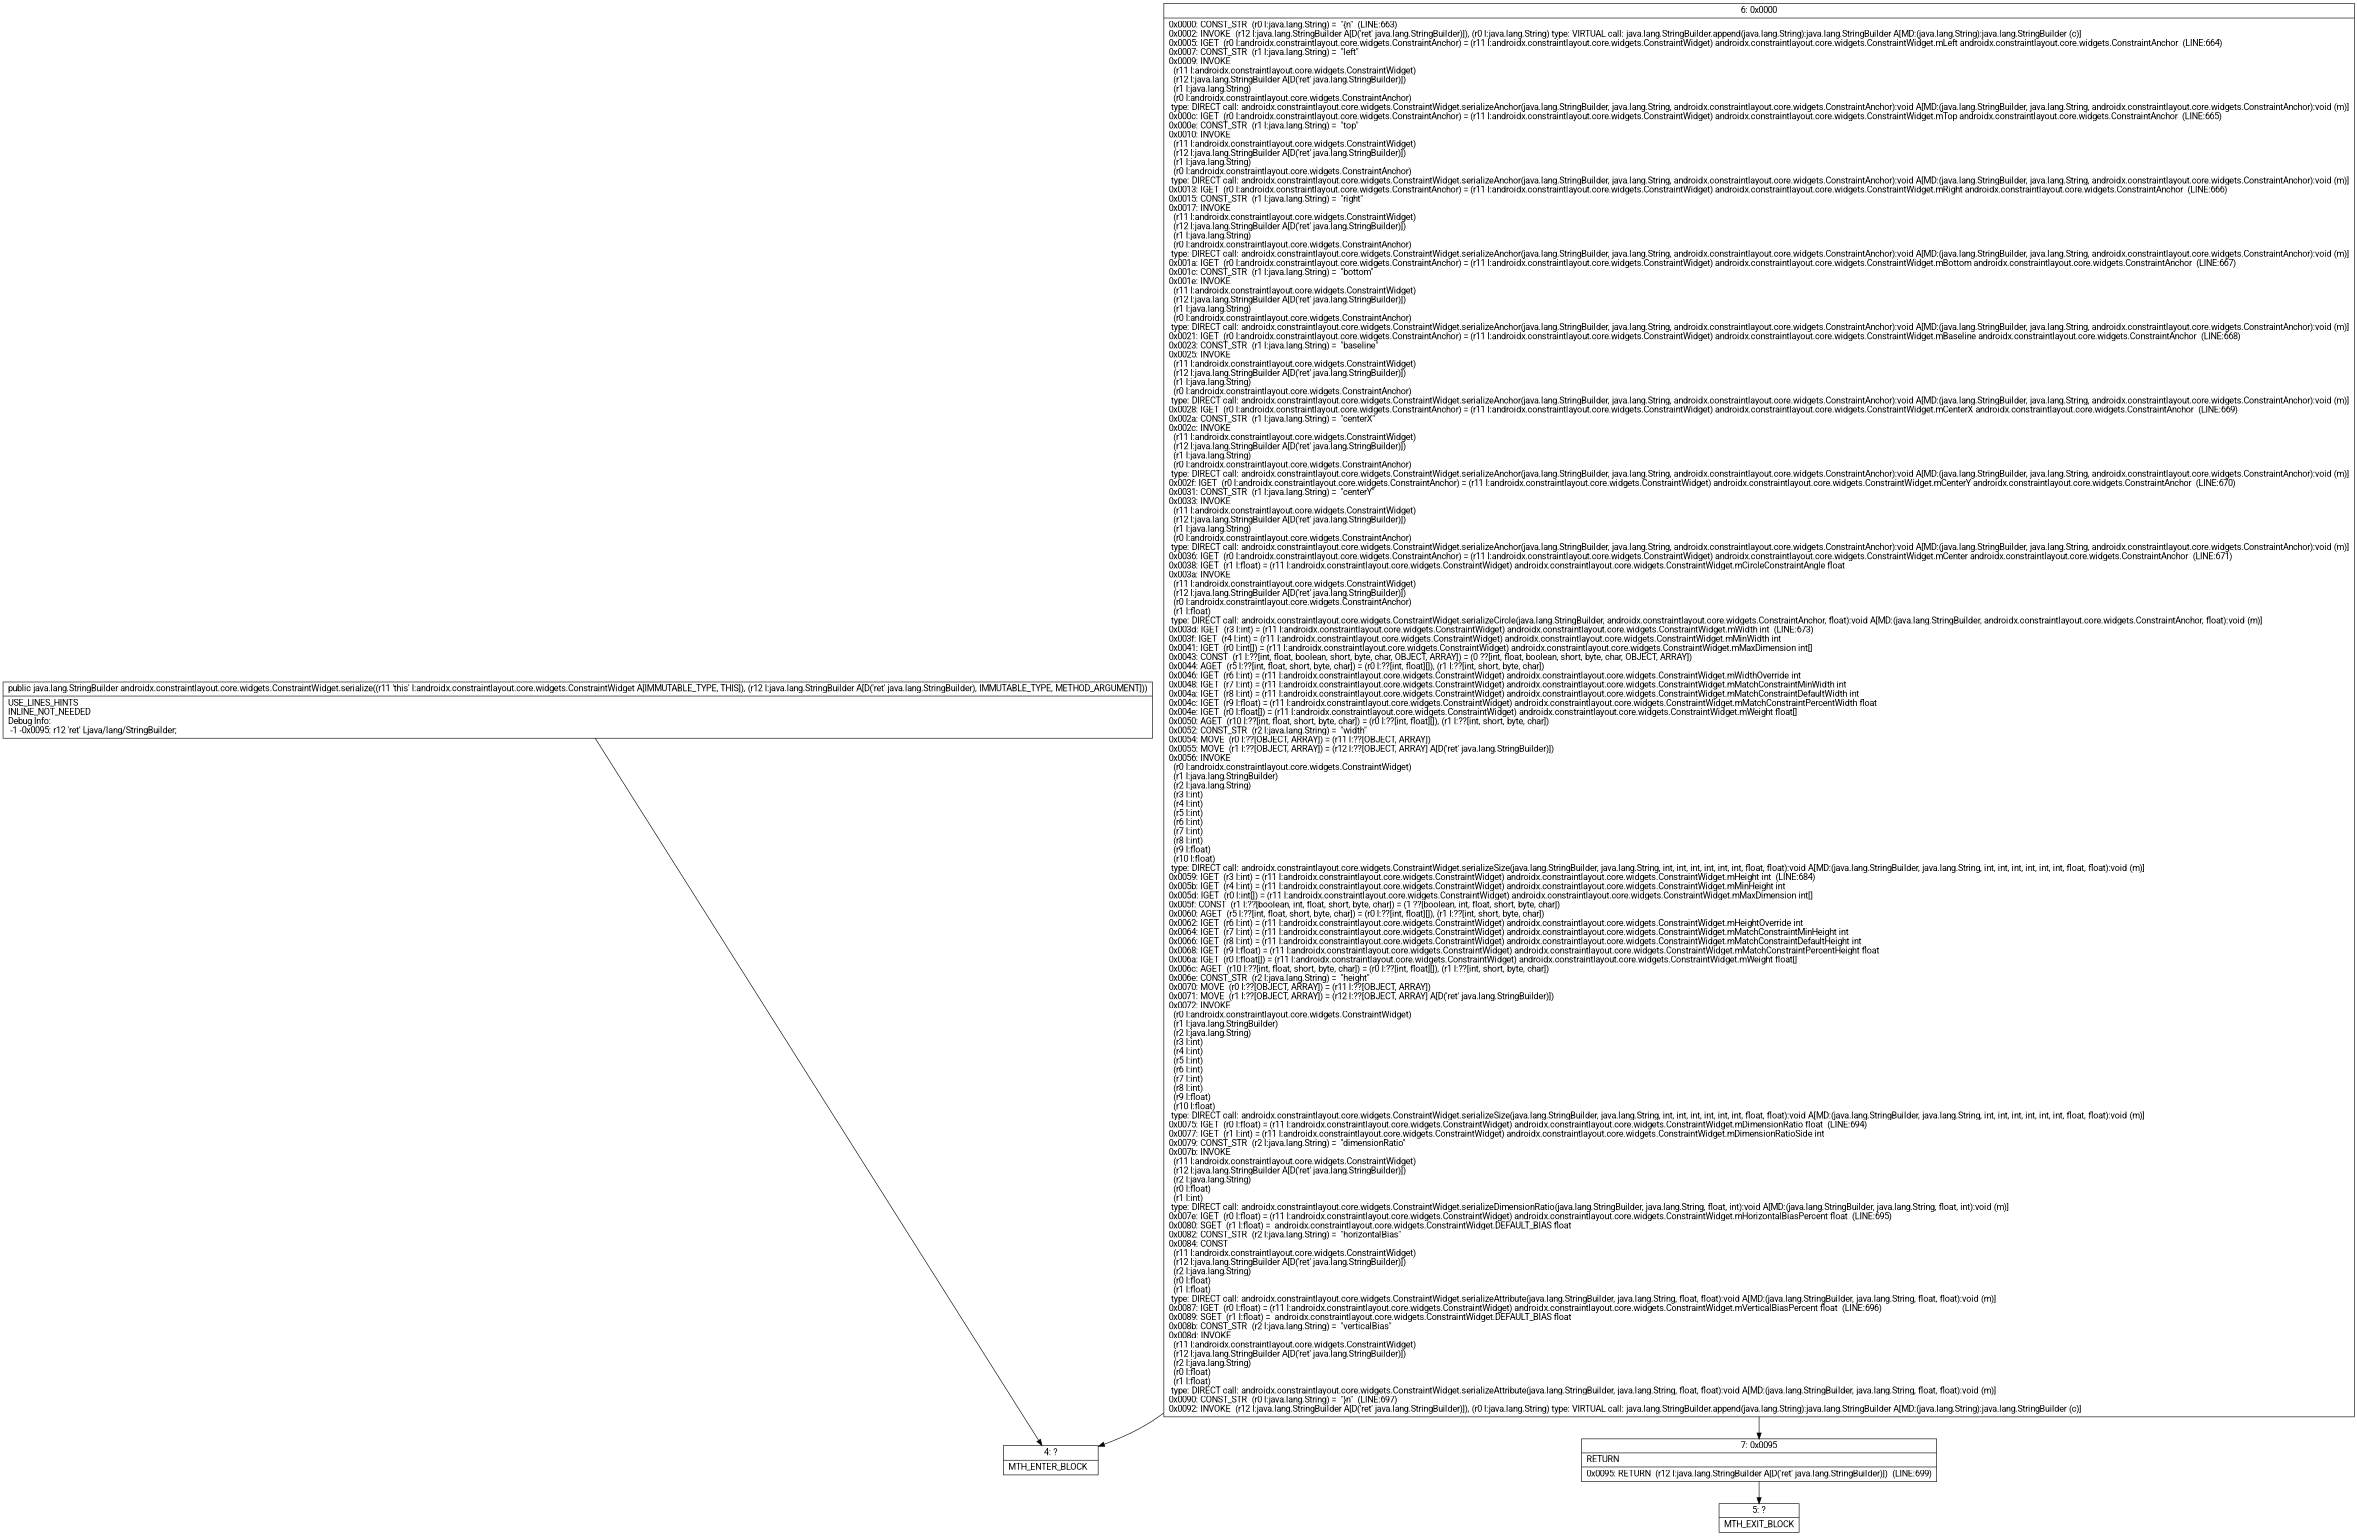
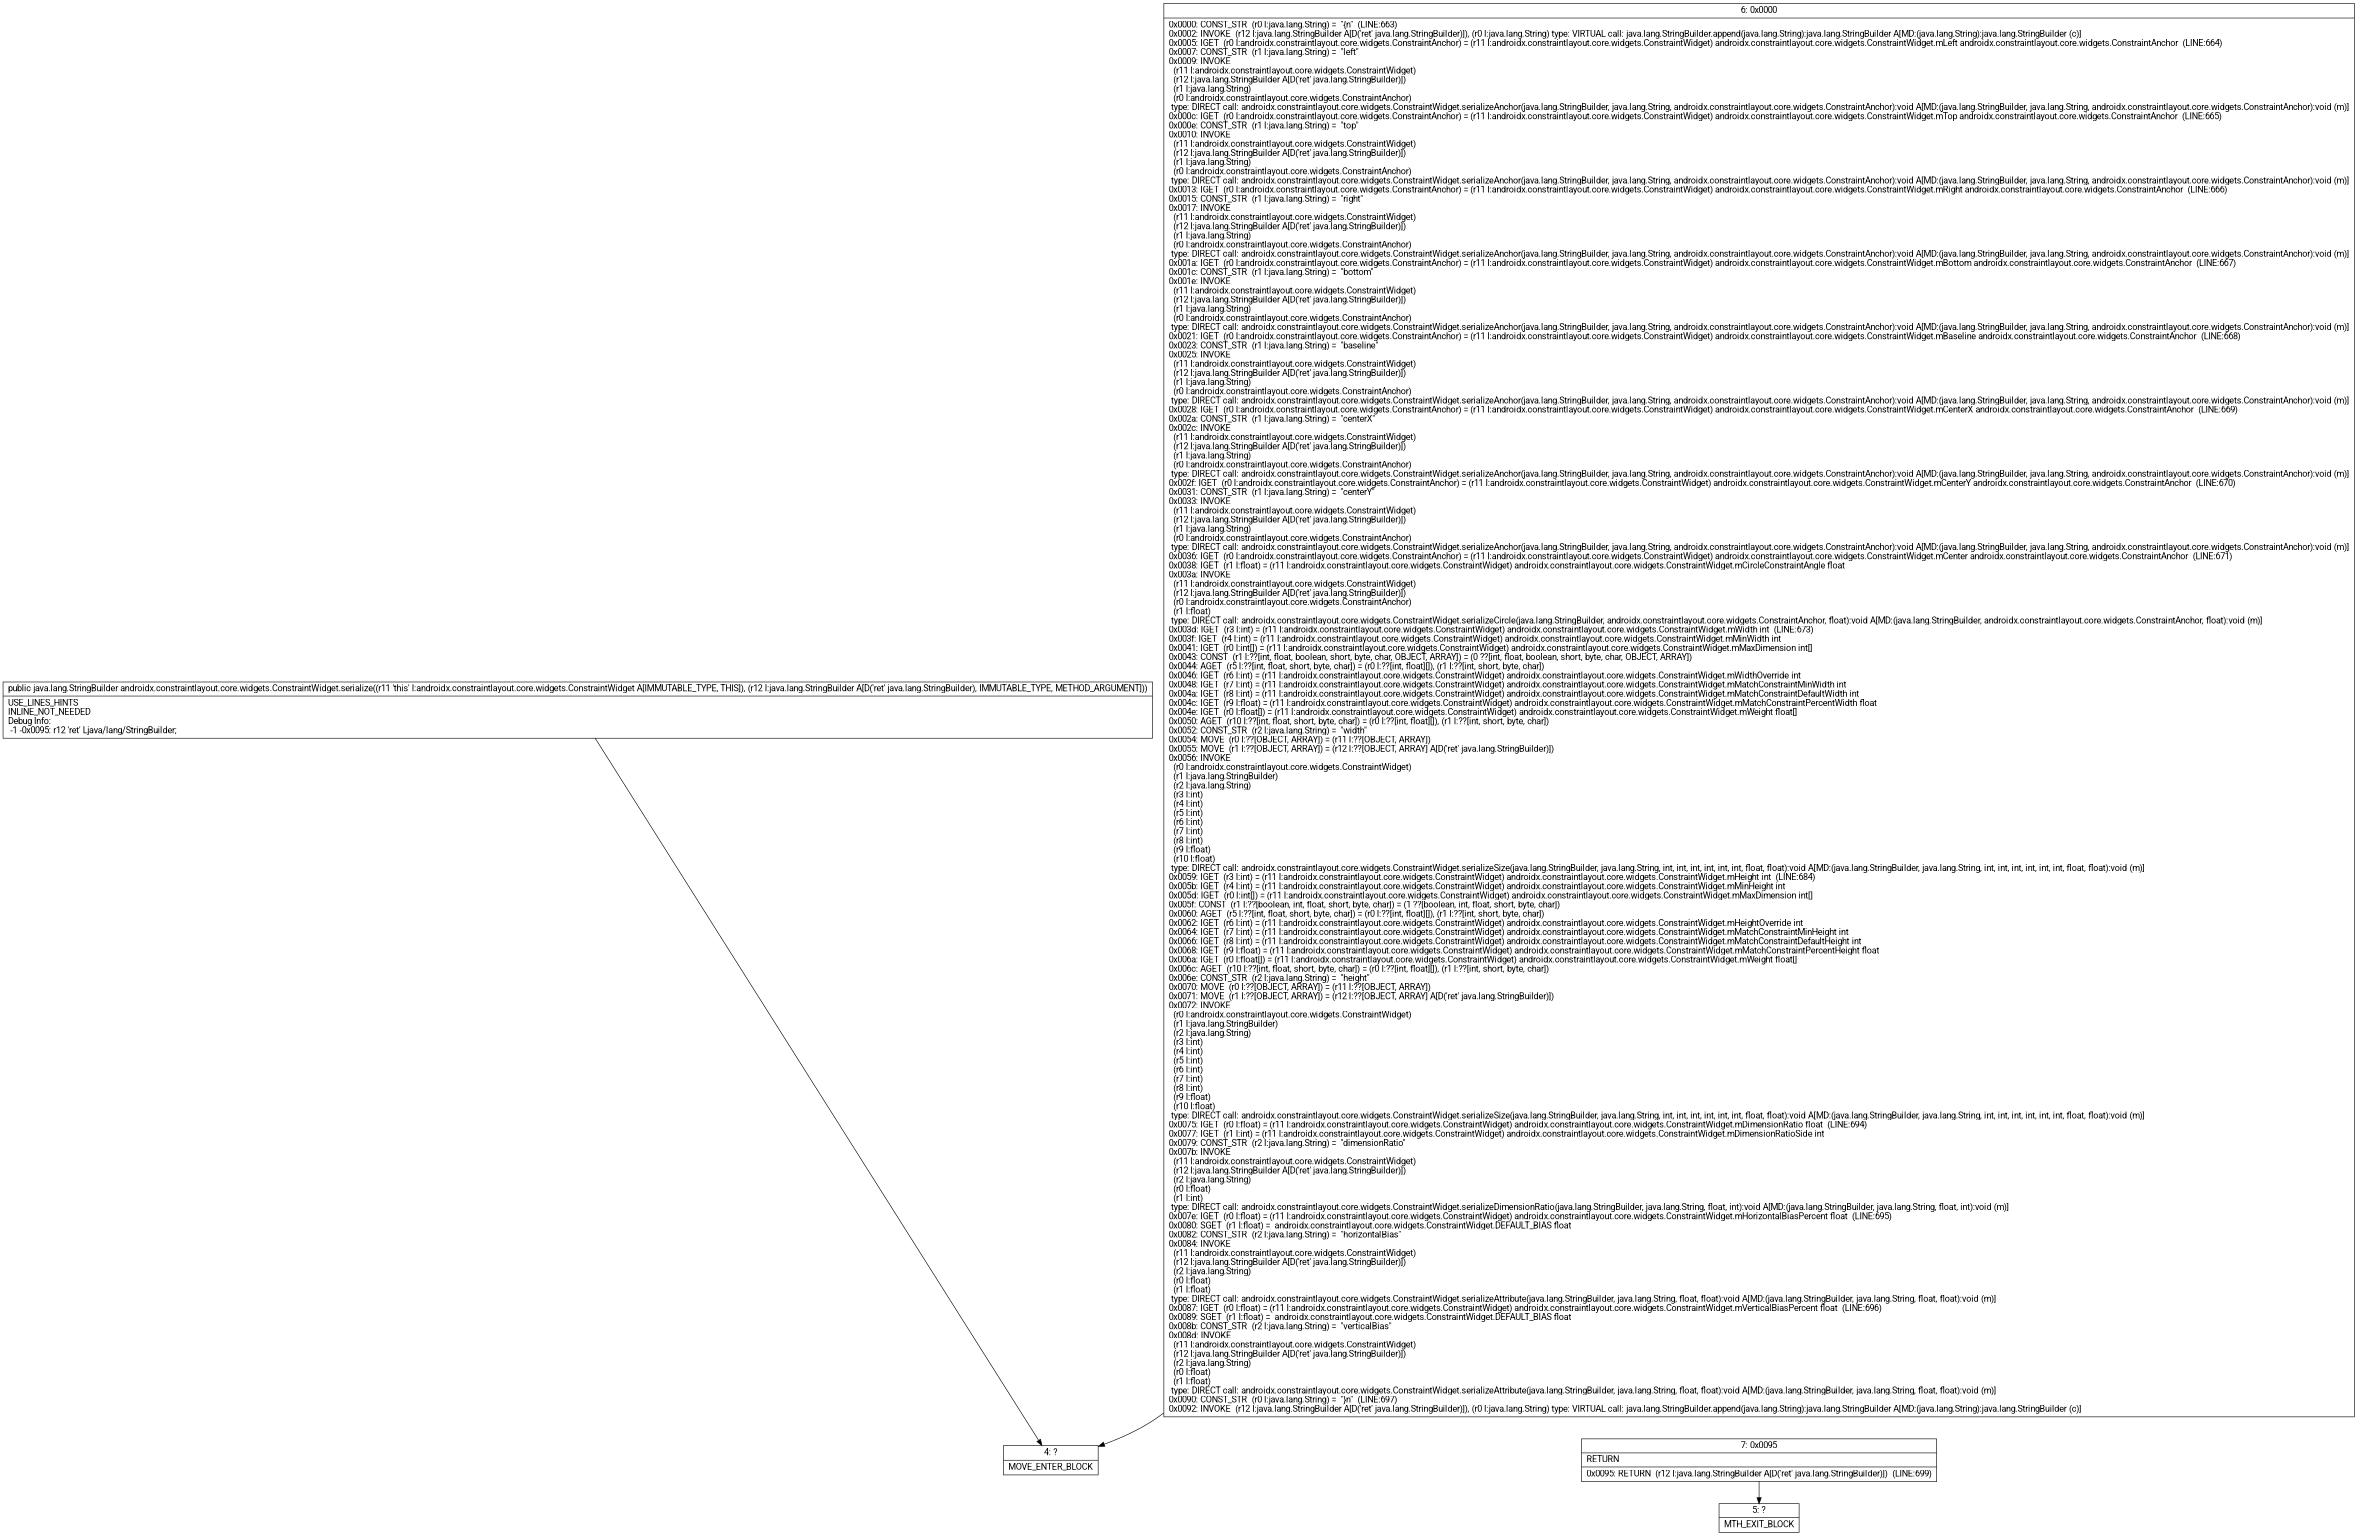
(1201, 1244) -> (1202, 1244)
(1759, 1425) -> none
(1048, 1467) -> (1051, 1467)
